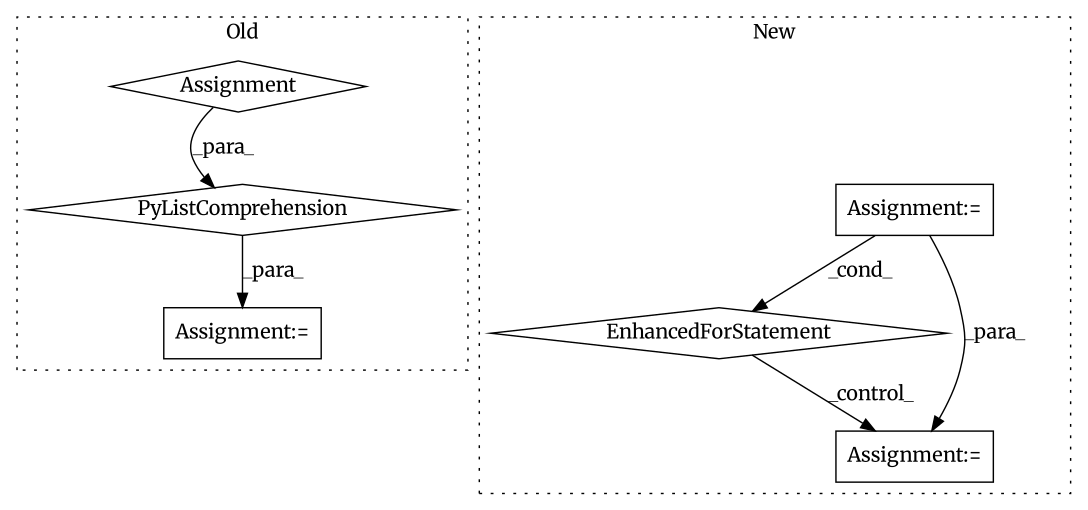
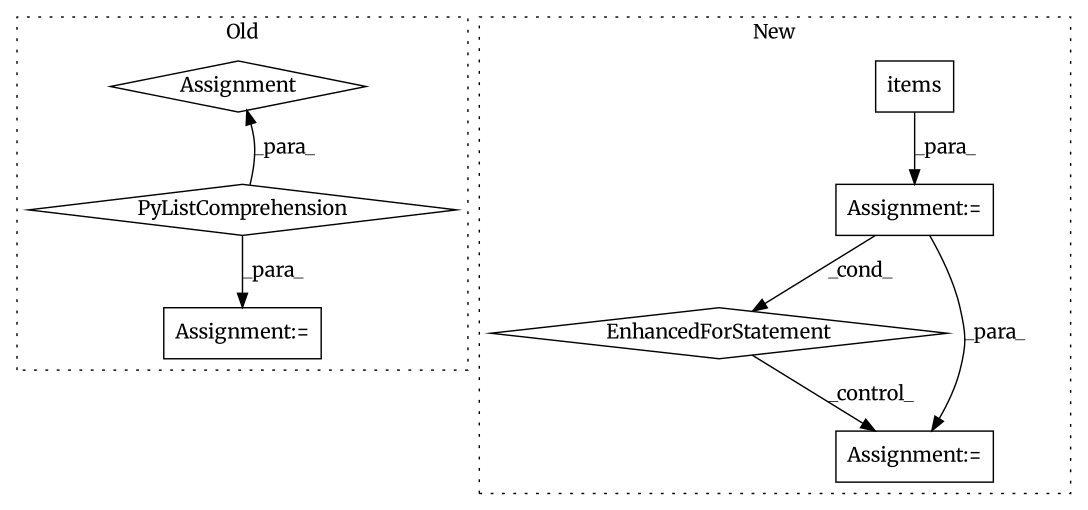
none -> (915, 87)
(192, 141) -> (255, 154)
